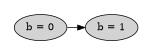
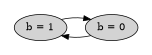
none -> (72, 18)
